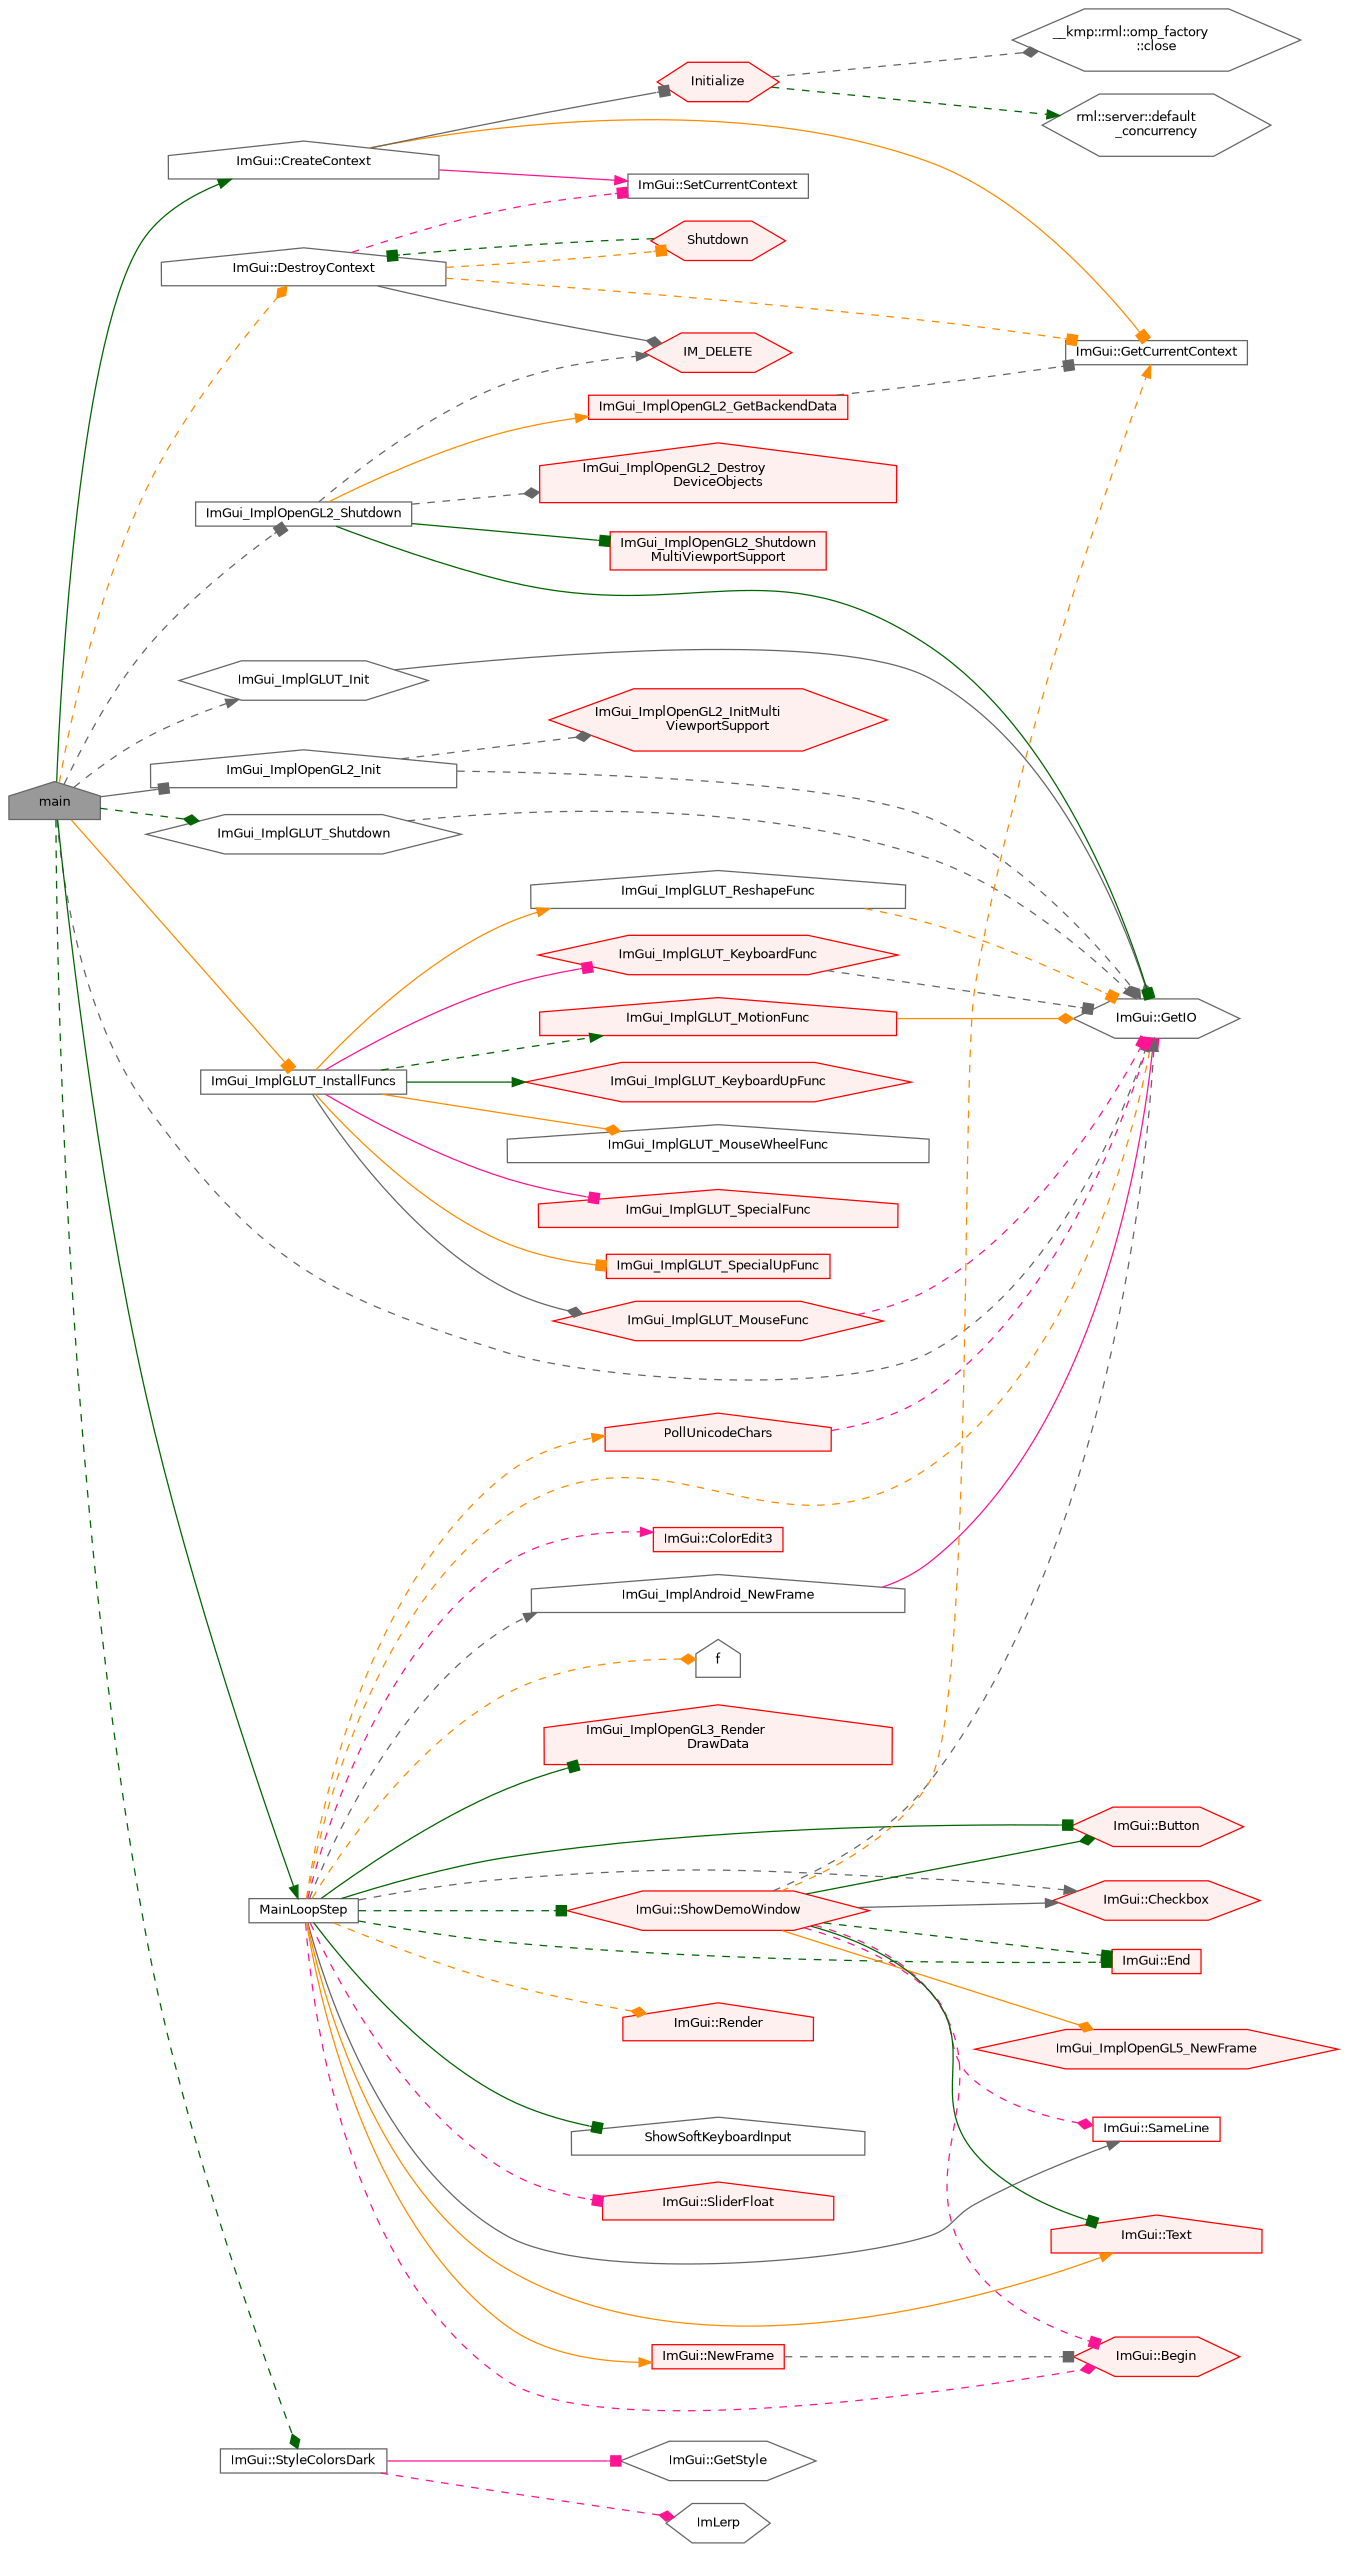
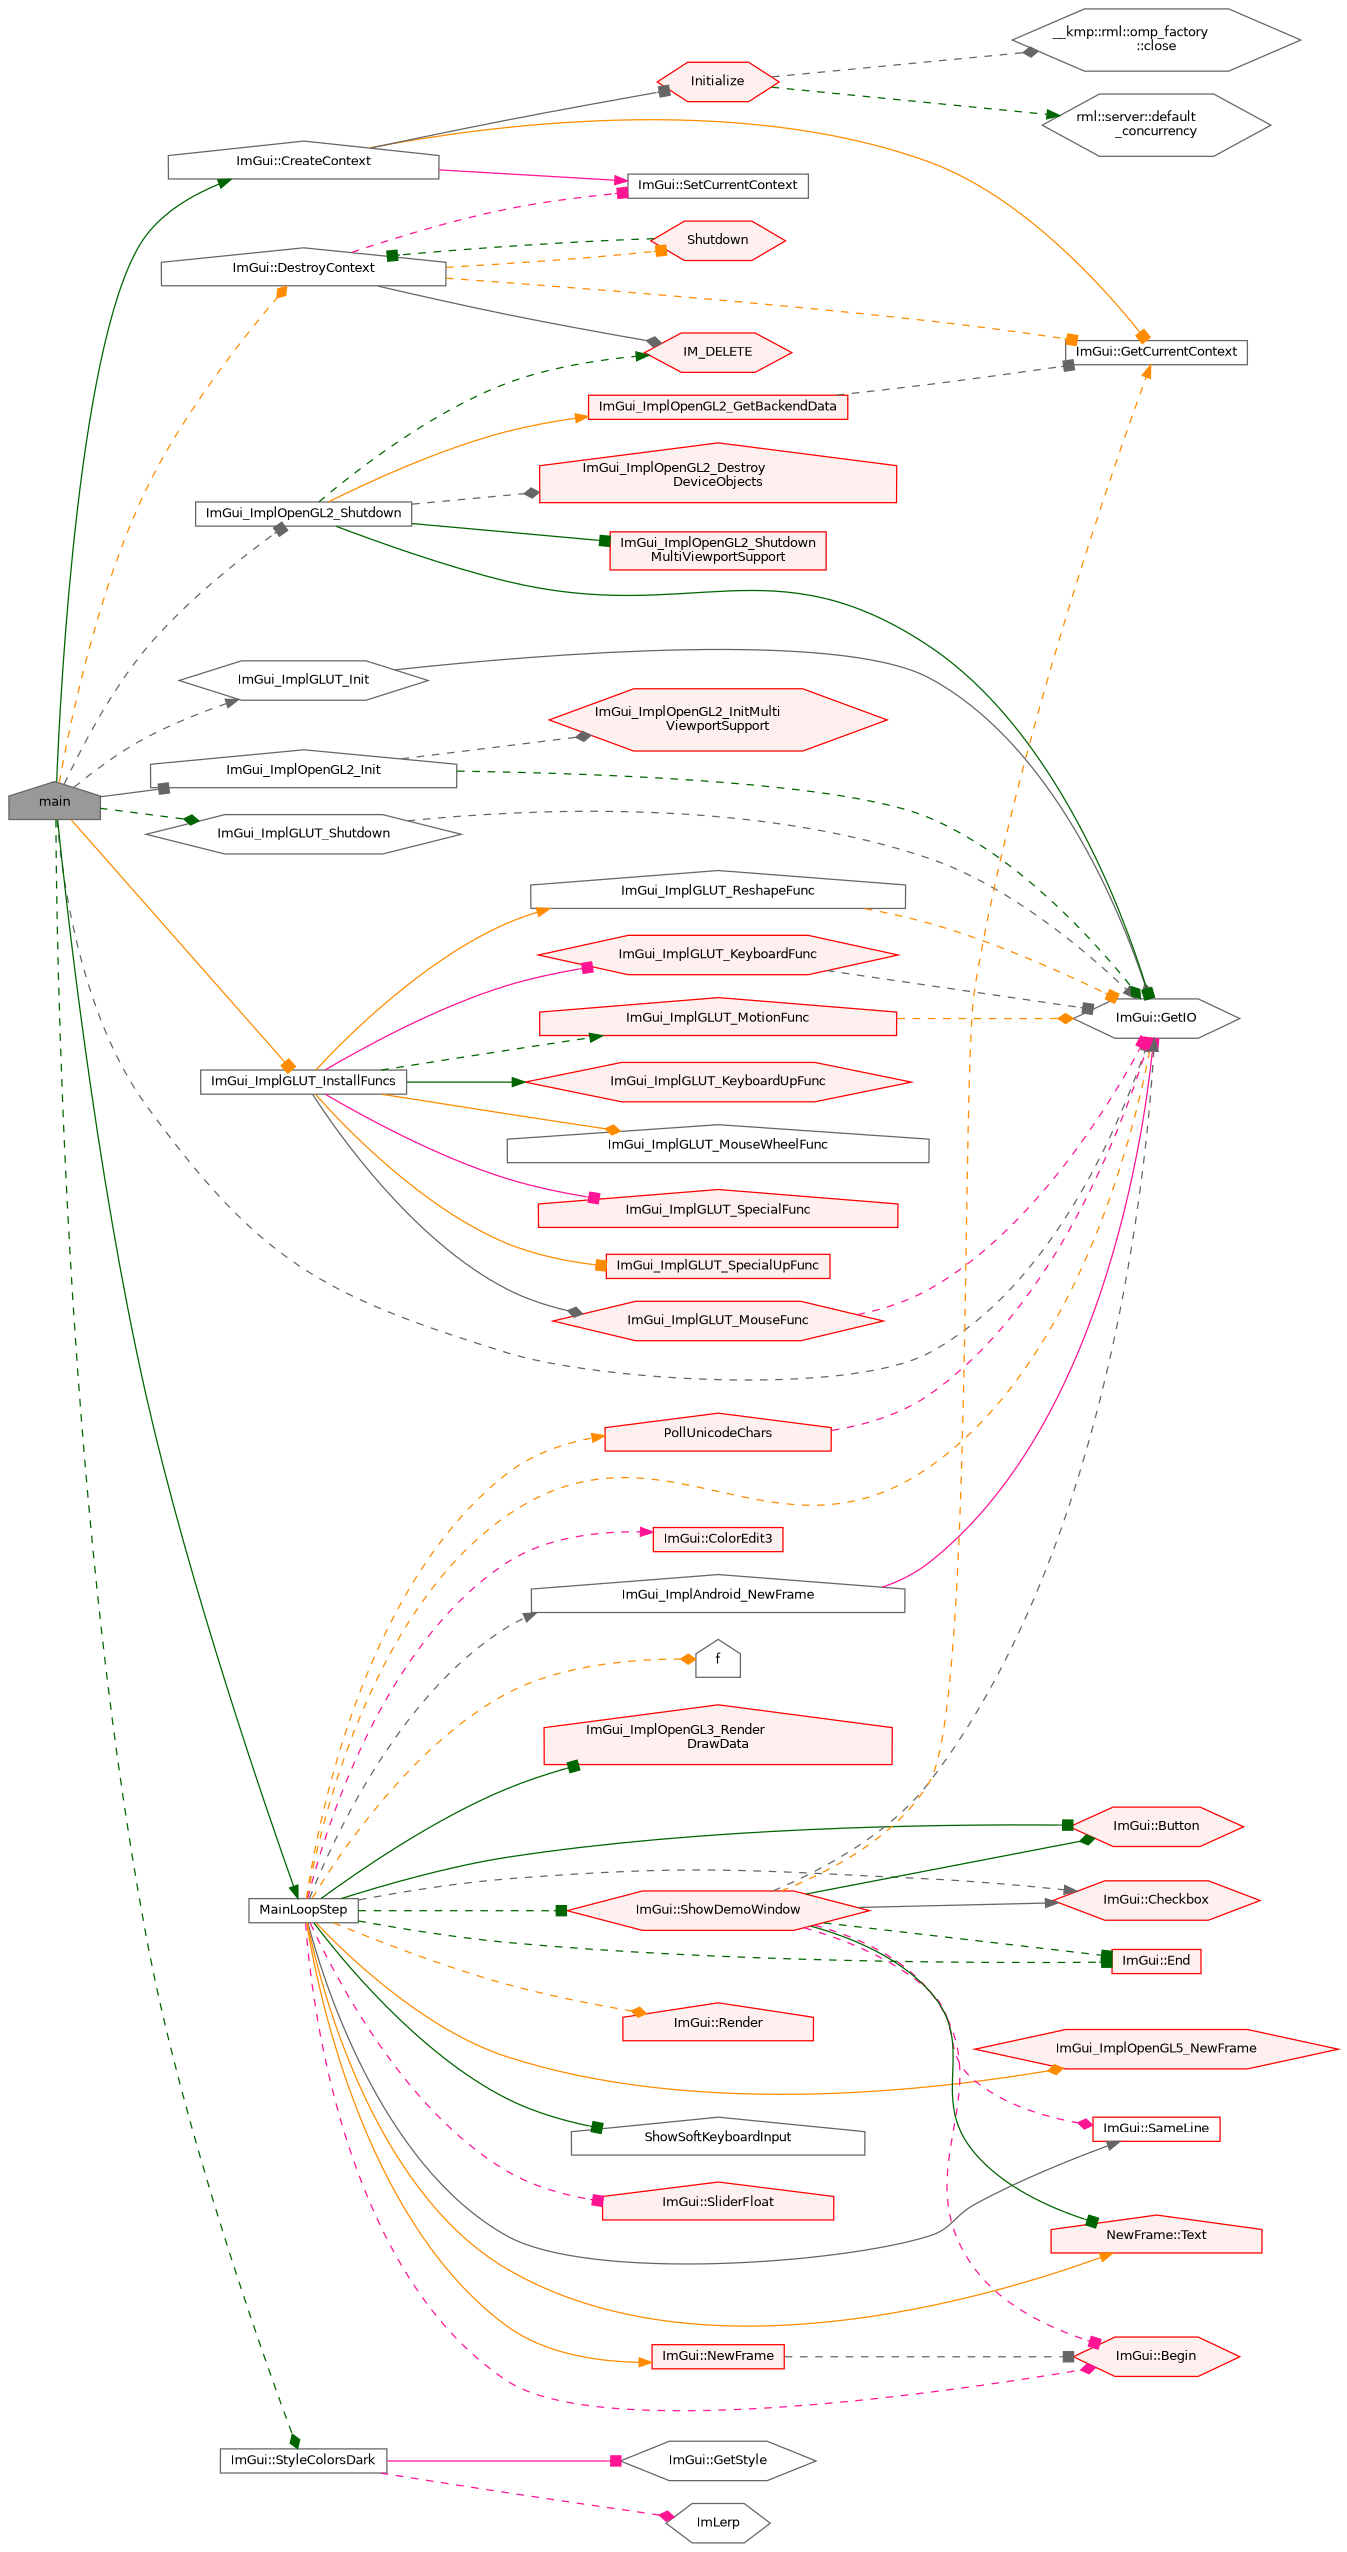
(465, 402) -> (465, 402)
(827, 794) -> (827, 794)
(981, 1019) -> (981, 1019)
(930, 1978) -> (659, 2088)
(1157, 2236) -> (1157, 2236)
